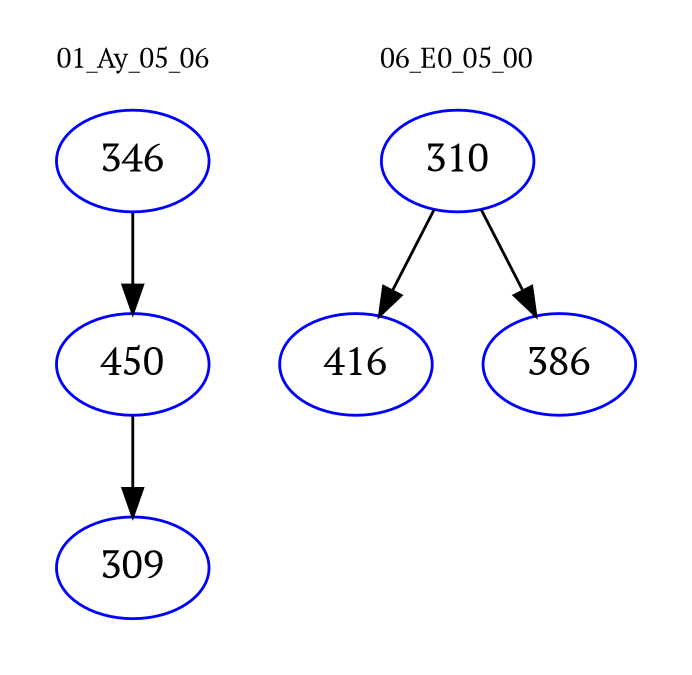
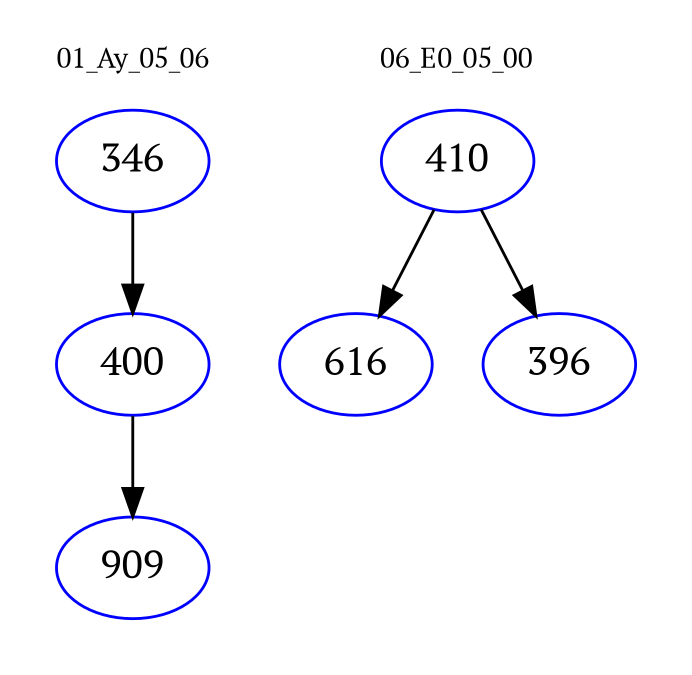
(458, 161) -> (458, 161)
(133, 364) -> (133, 364)
(356, 364) -> (356, 364)
(559, 364) -> (559, 364)
(133, 568) -> (133, 568)
